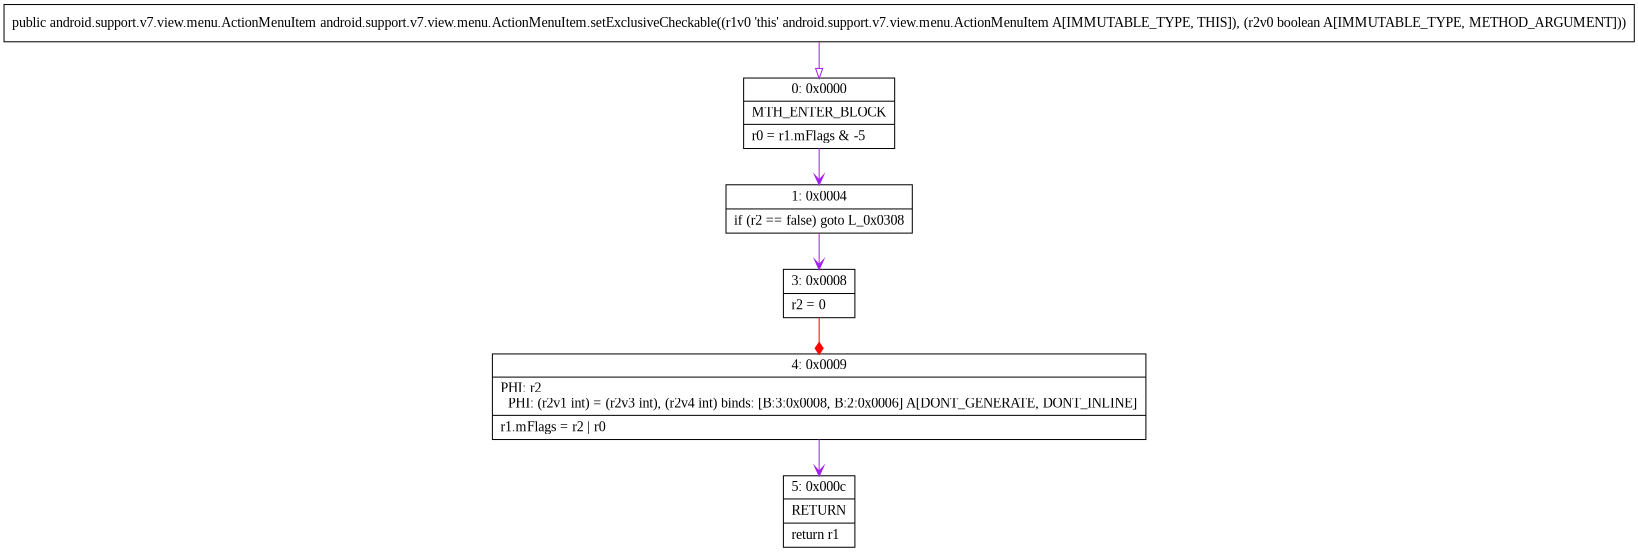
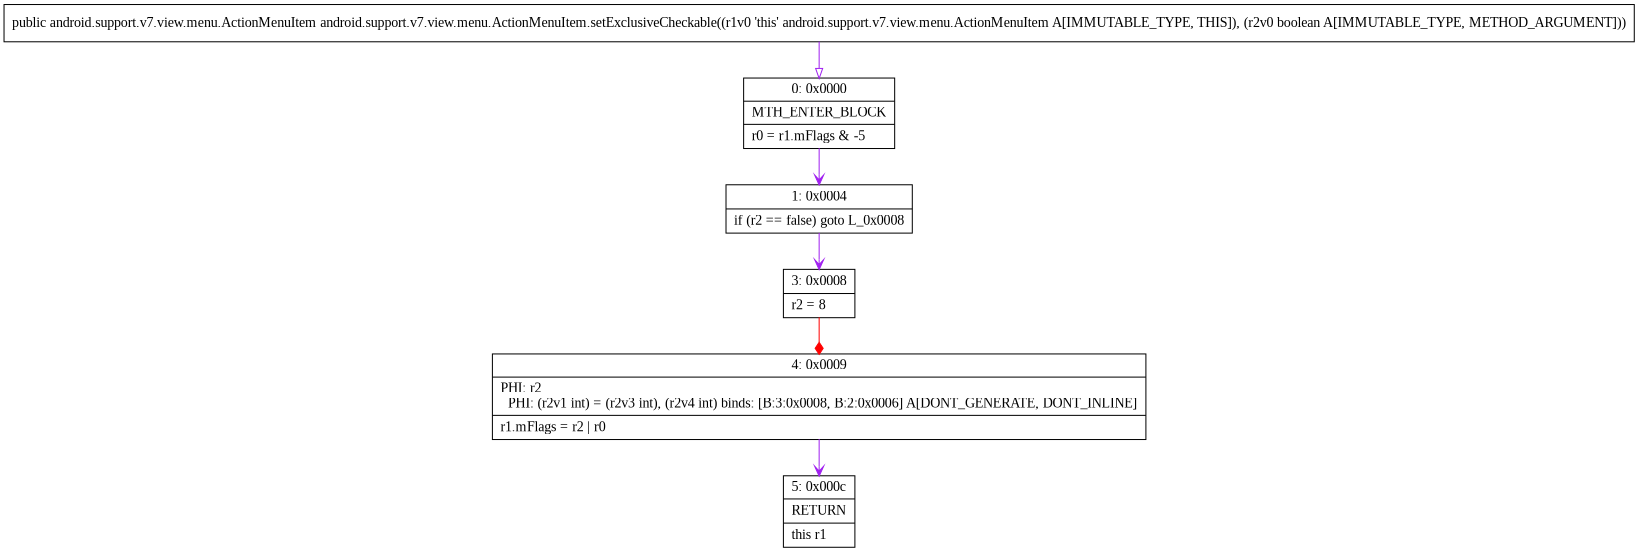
(819, 221) -> (819, 221)
(809, 305) -> (809, 305)
(816, 535) -> (809, 535)
